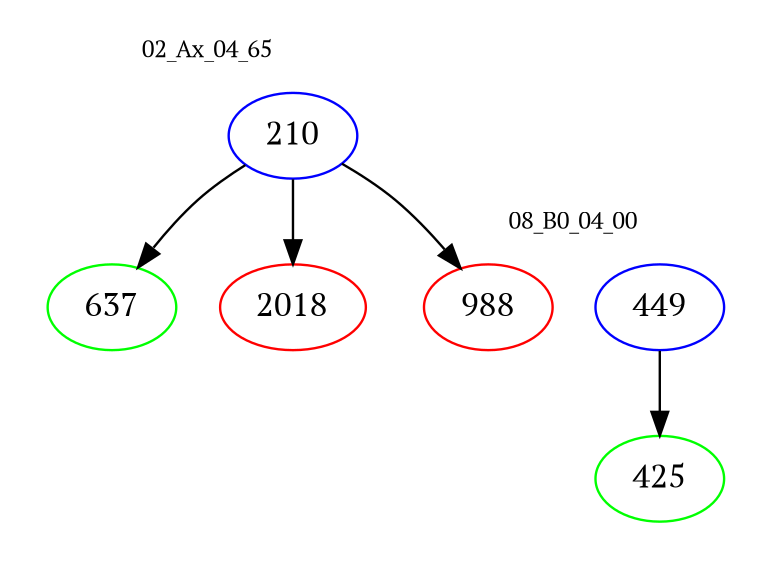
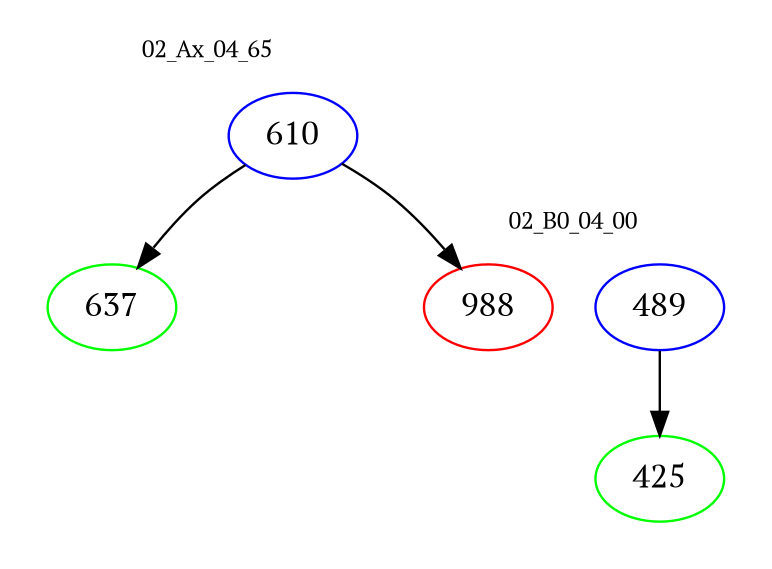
(293, 136) -> (293, 136)
(574, 223) -> (574, 223)
(293, 307) -> none
(660, 307) -> (660, 307)
